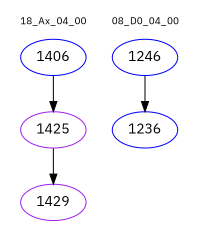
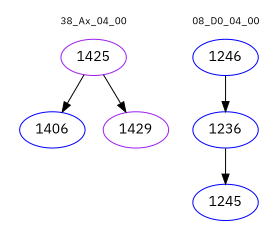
(54, 22) -> (94, 22)
(53, 89) -> (76, 89)
none -> (226, 202)
